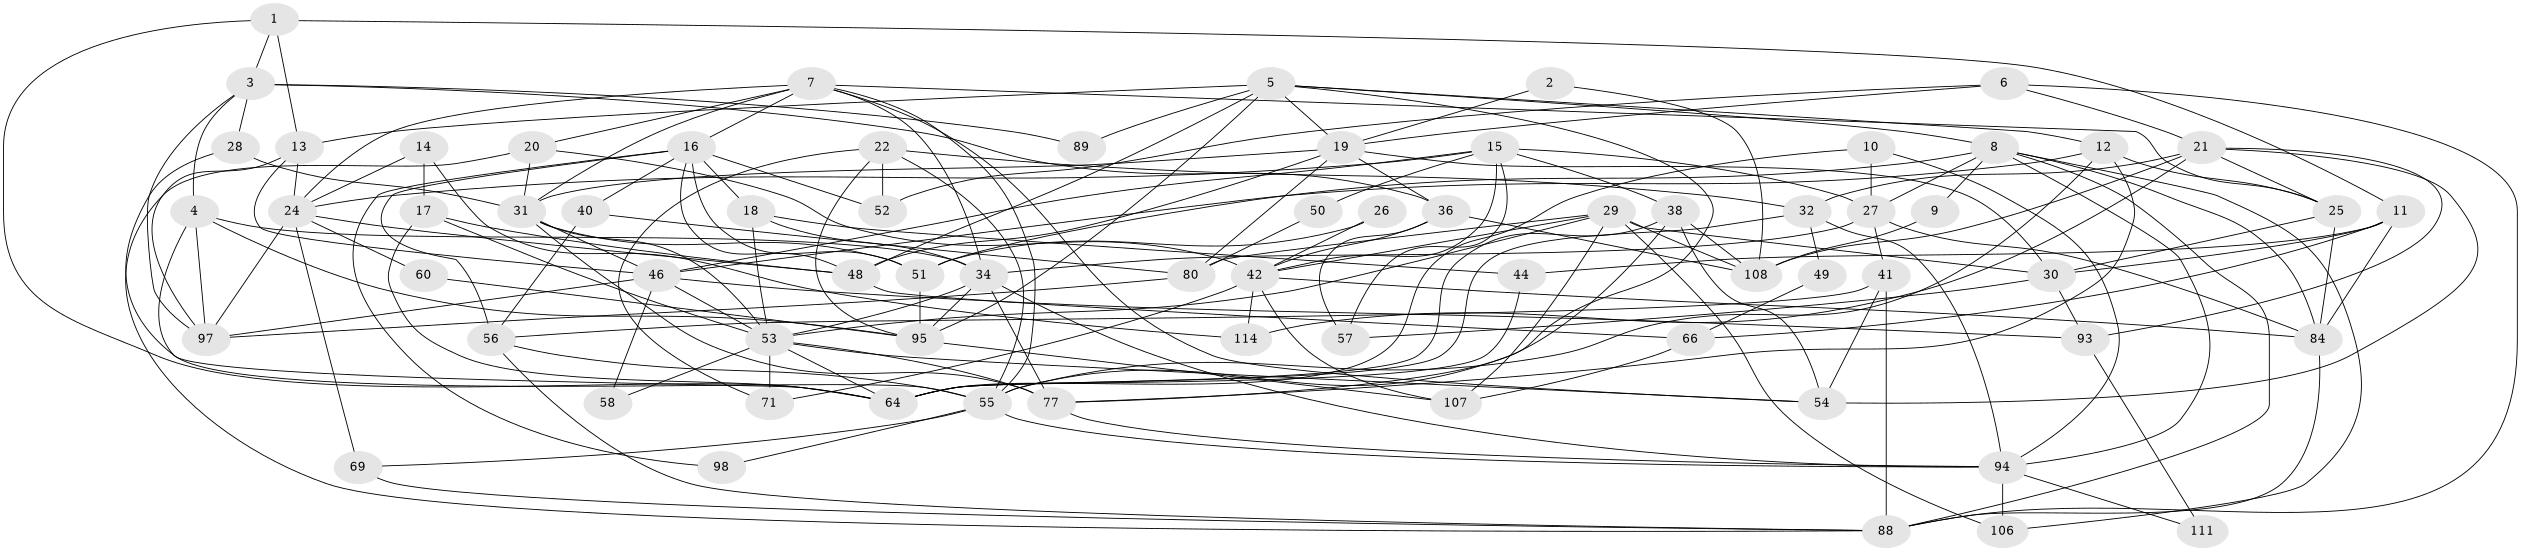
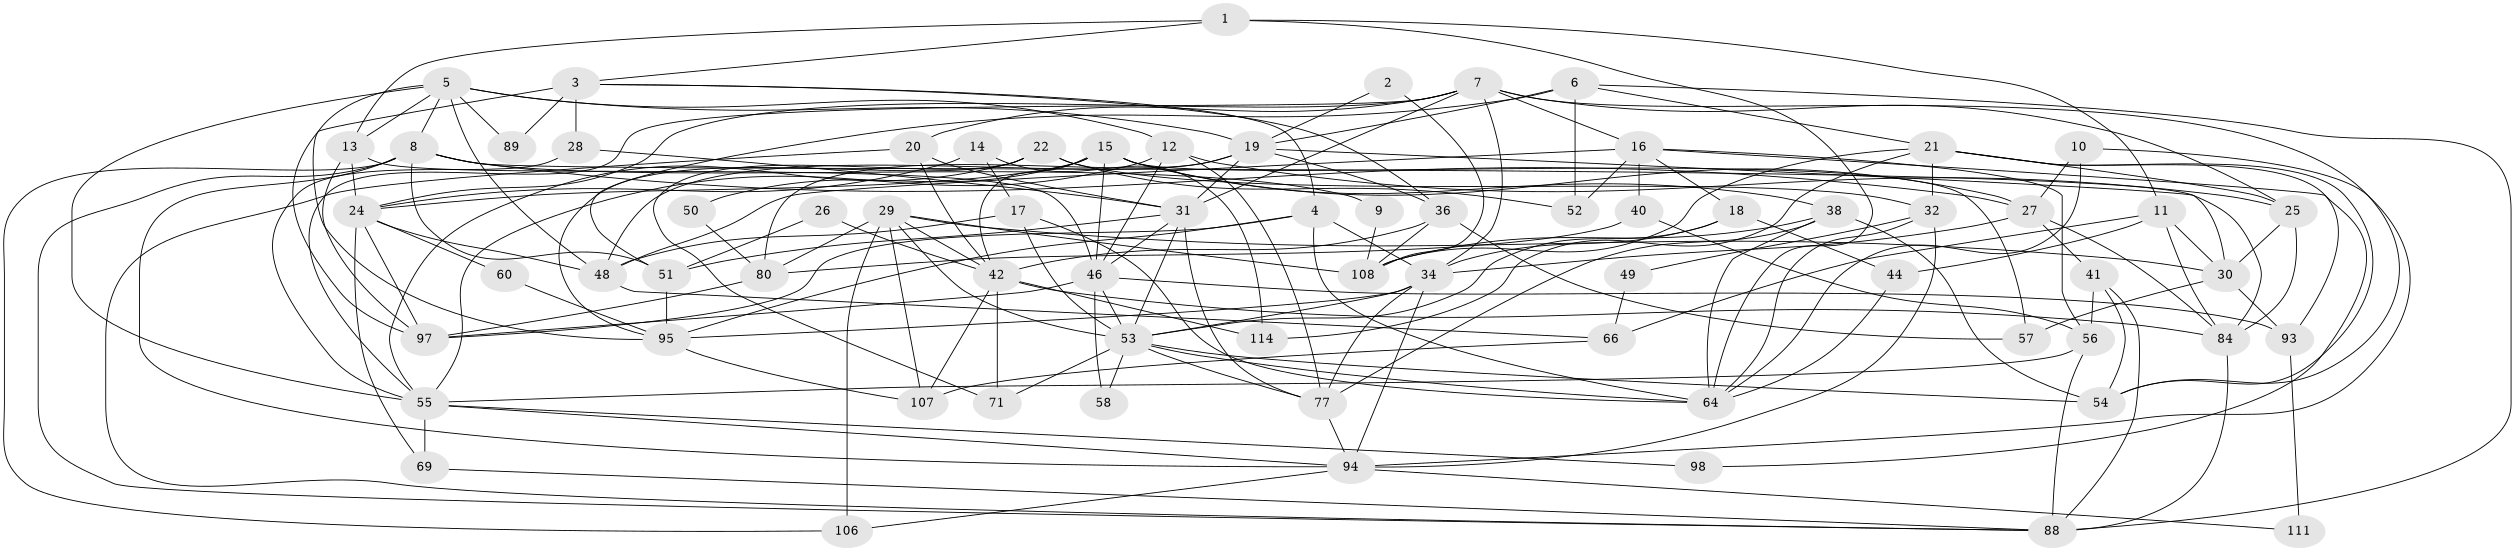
(773, 252) -> (942, 125)
